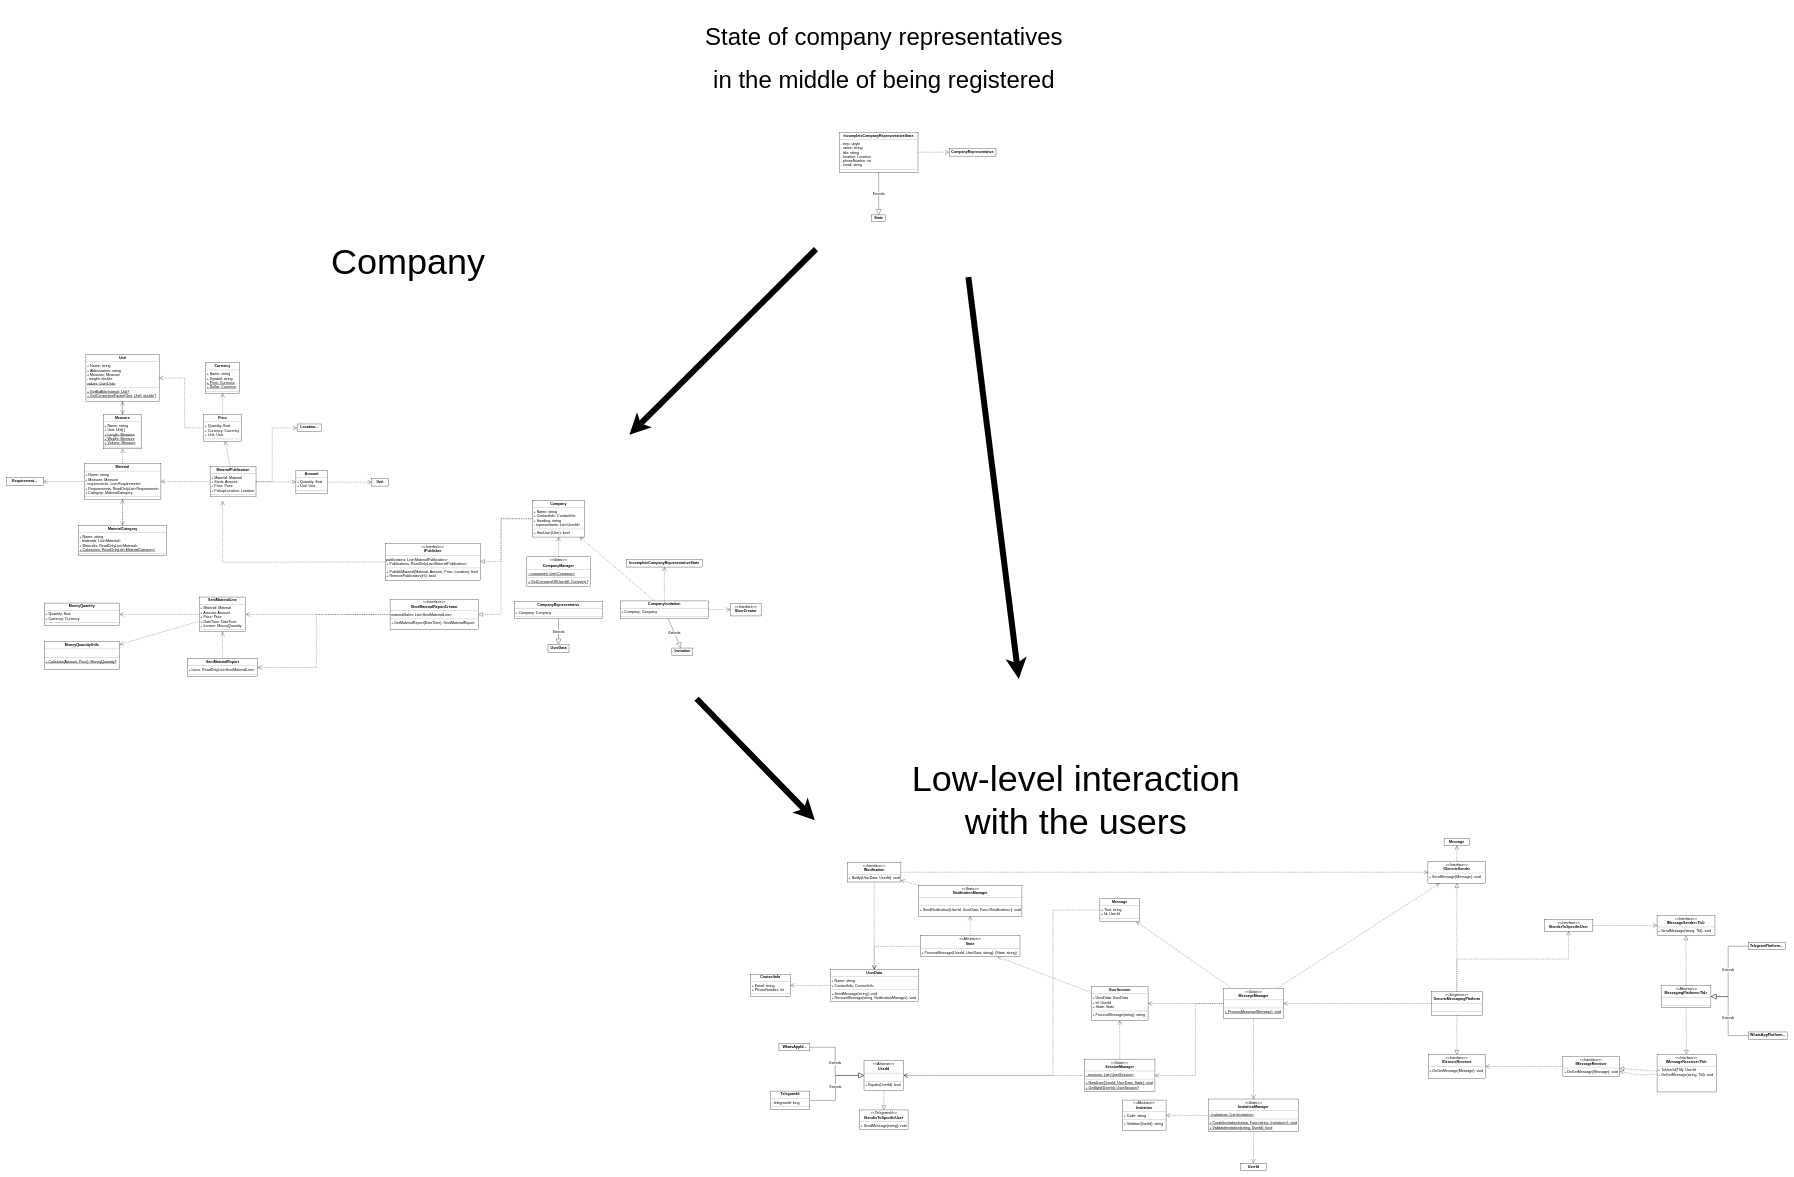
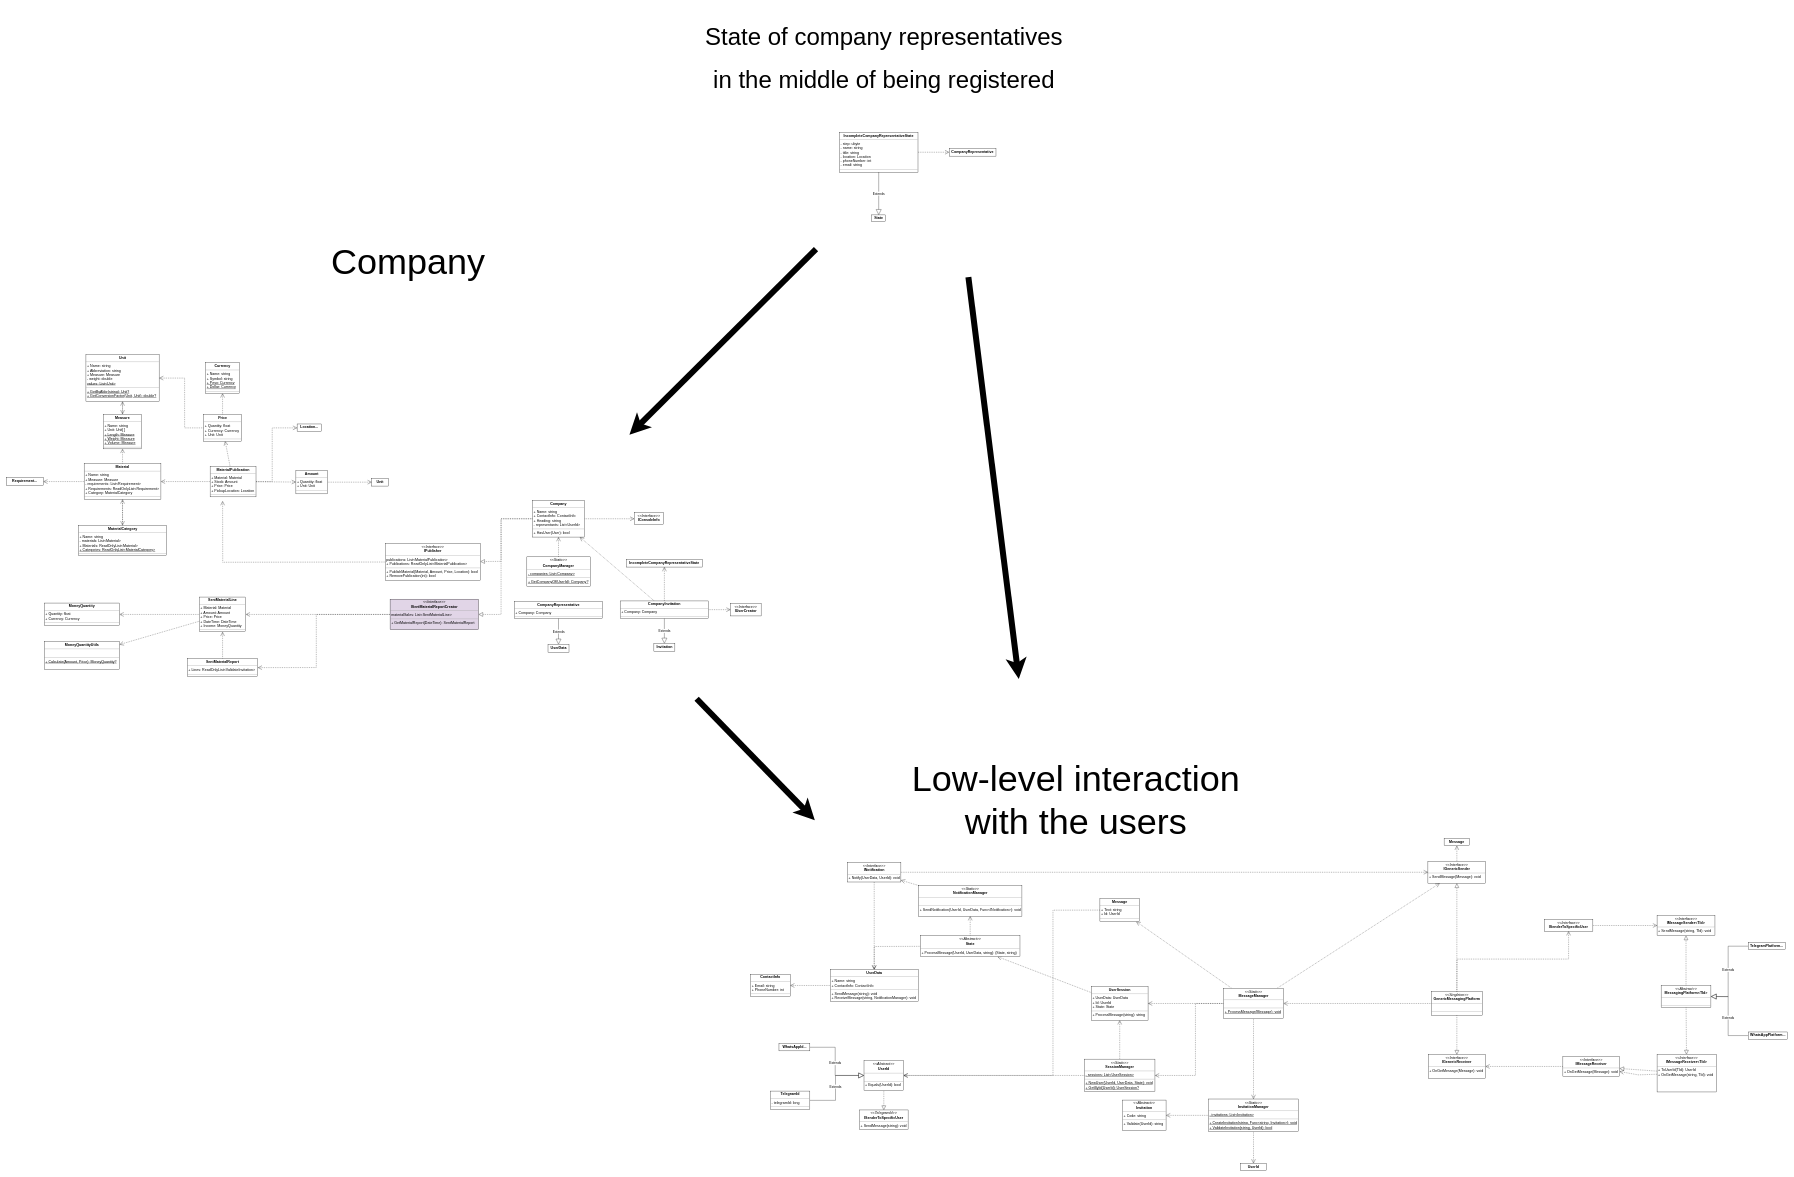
none -> (631, 519)
none -> (649, 519)
(434, 615) -> (434, 615)
(683, 652) -> (665, 648)
(222, 663) -> (224, 663)
